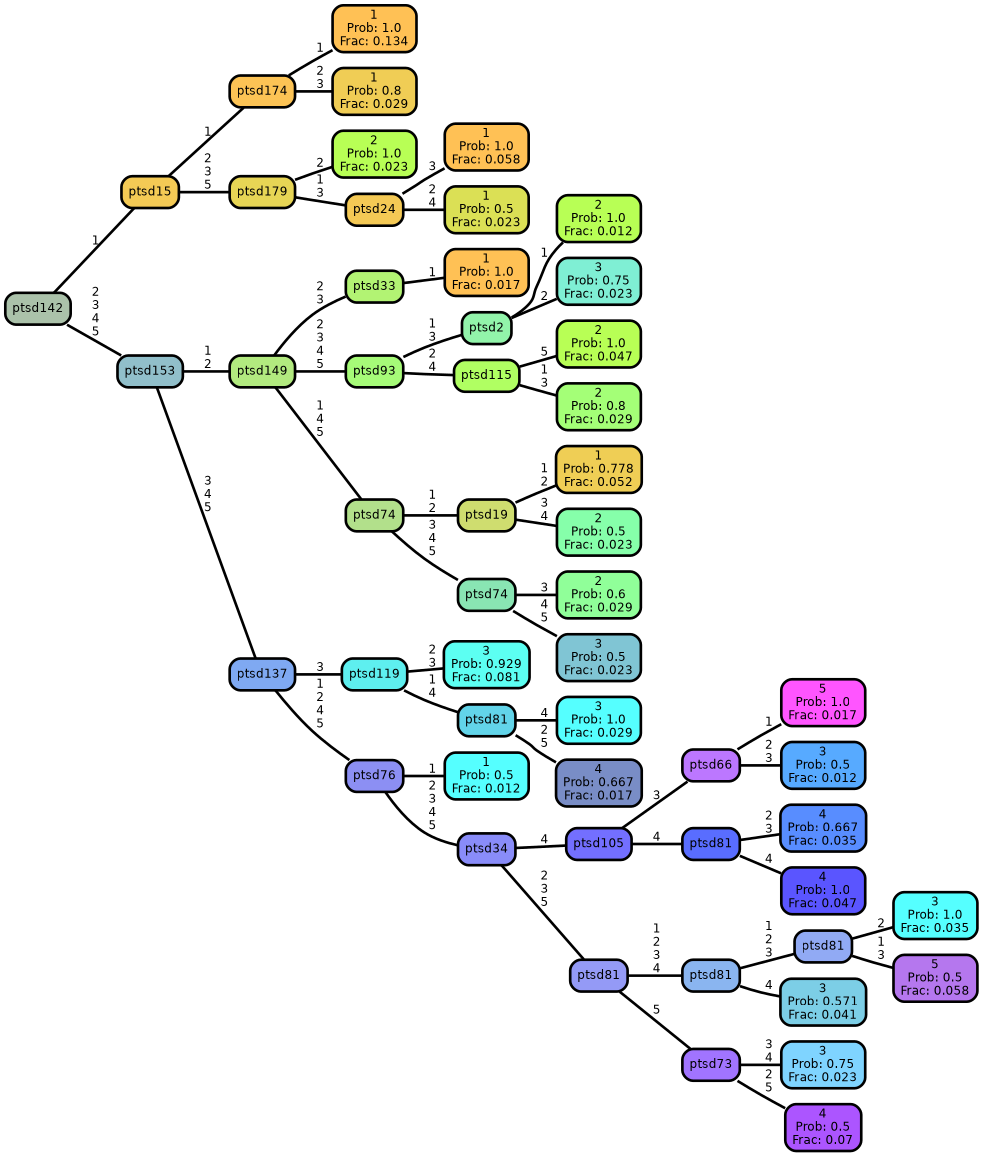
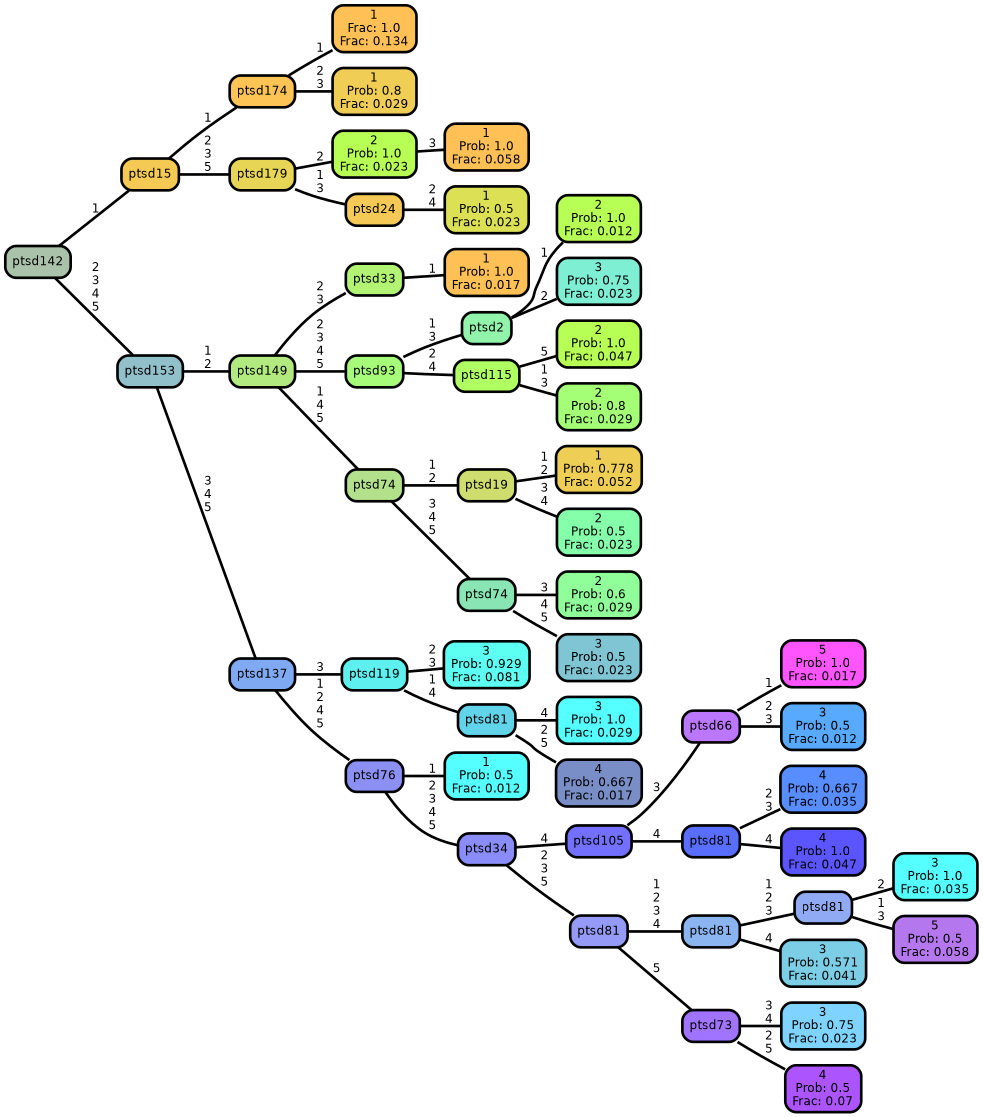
(375, 29) -> (375, 29)
(423, 181) -> (431, 151)
